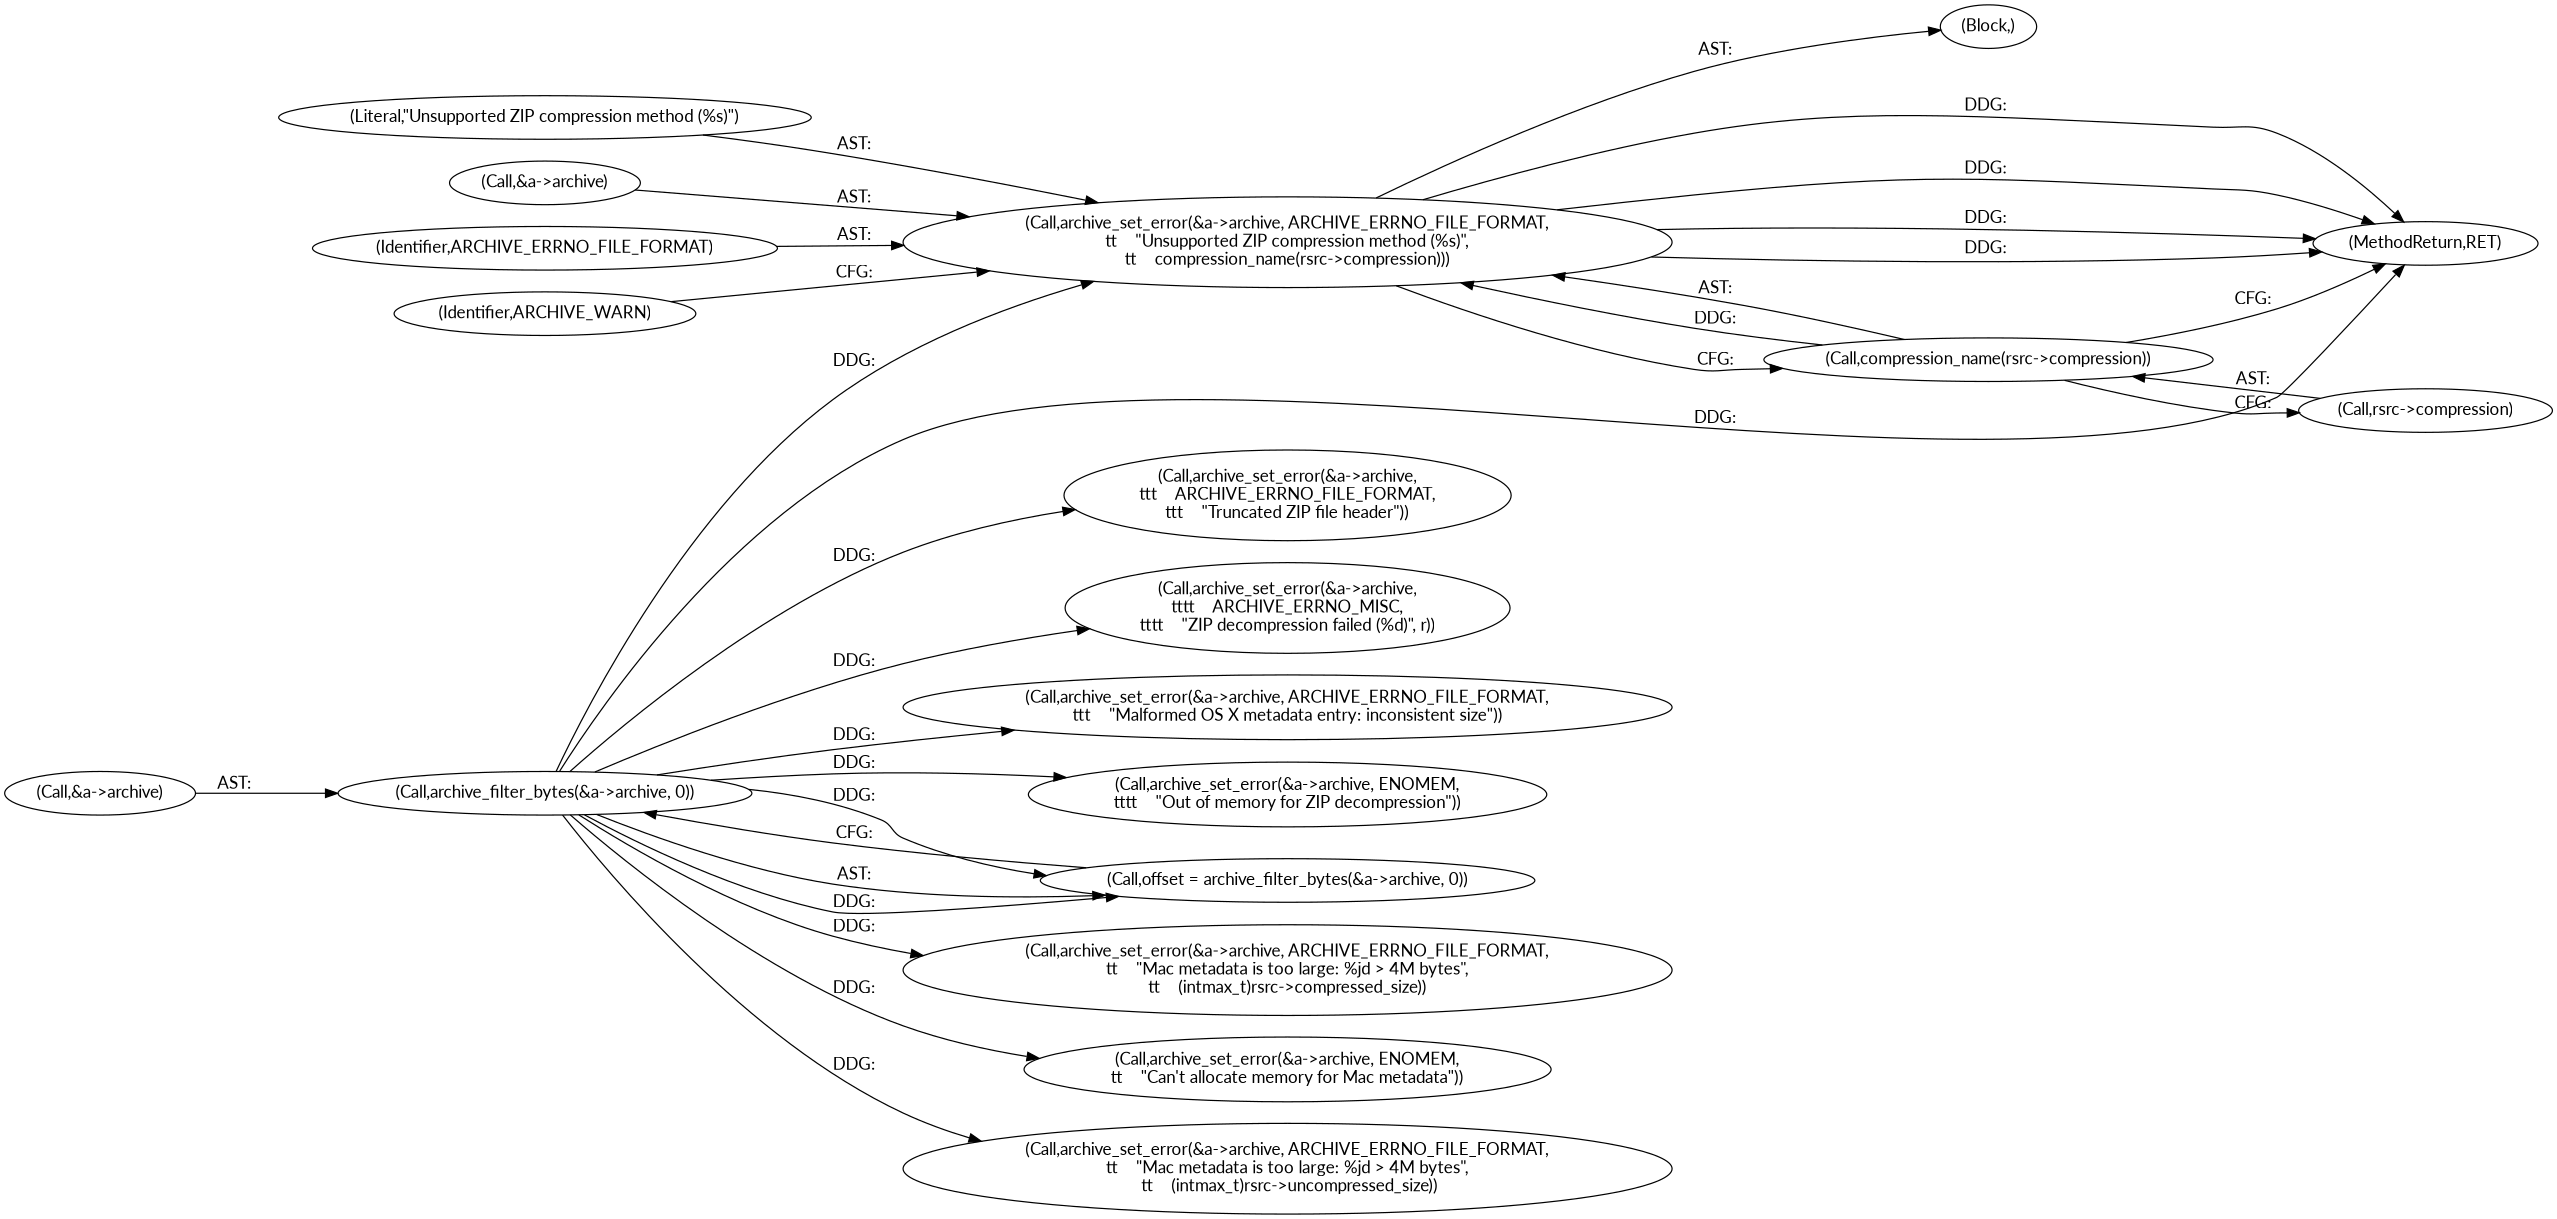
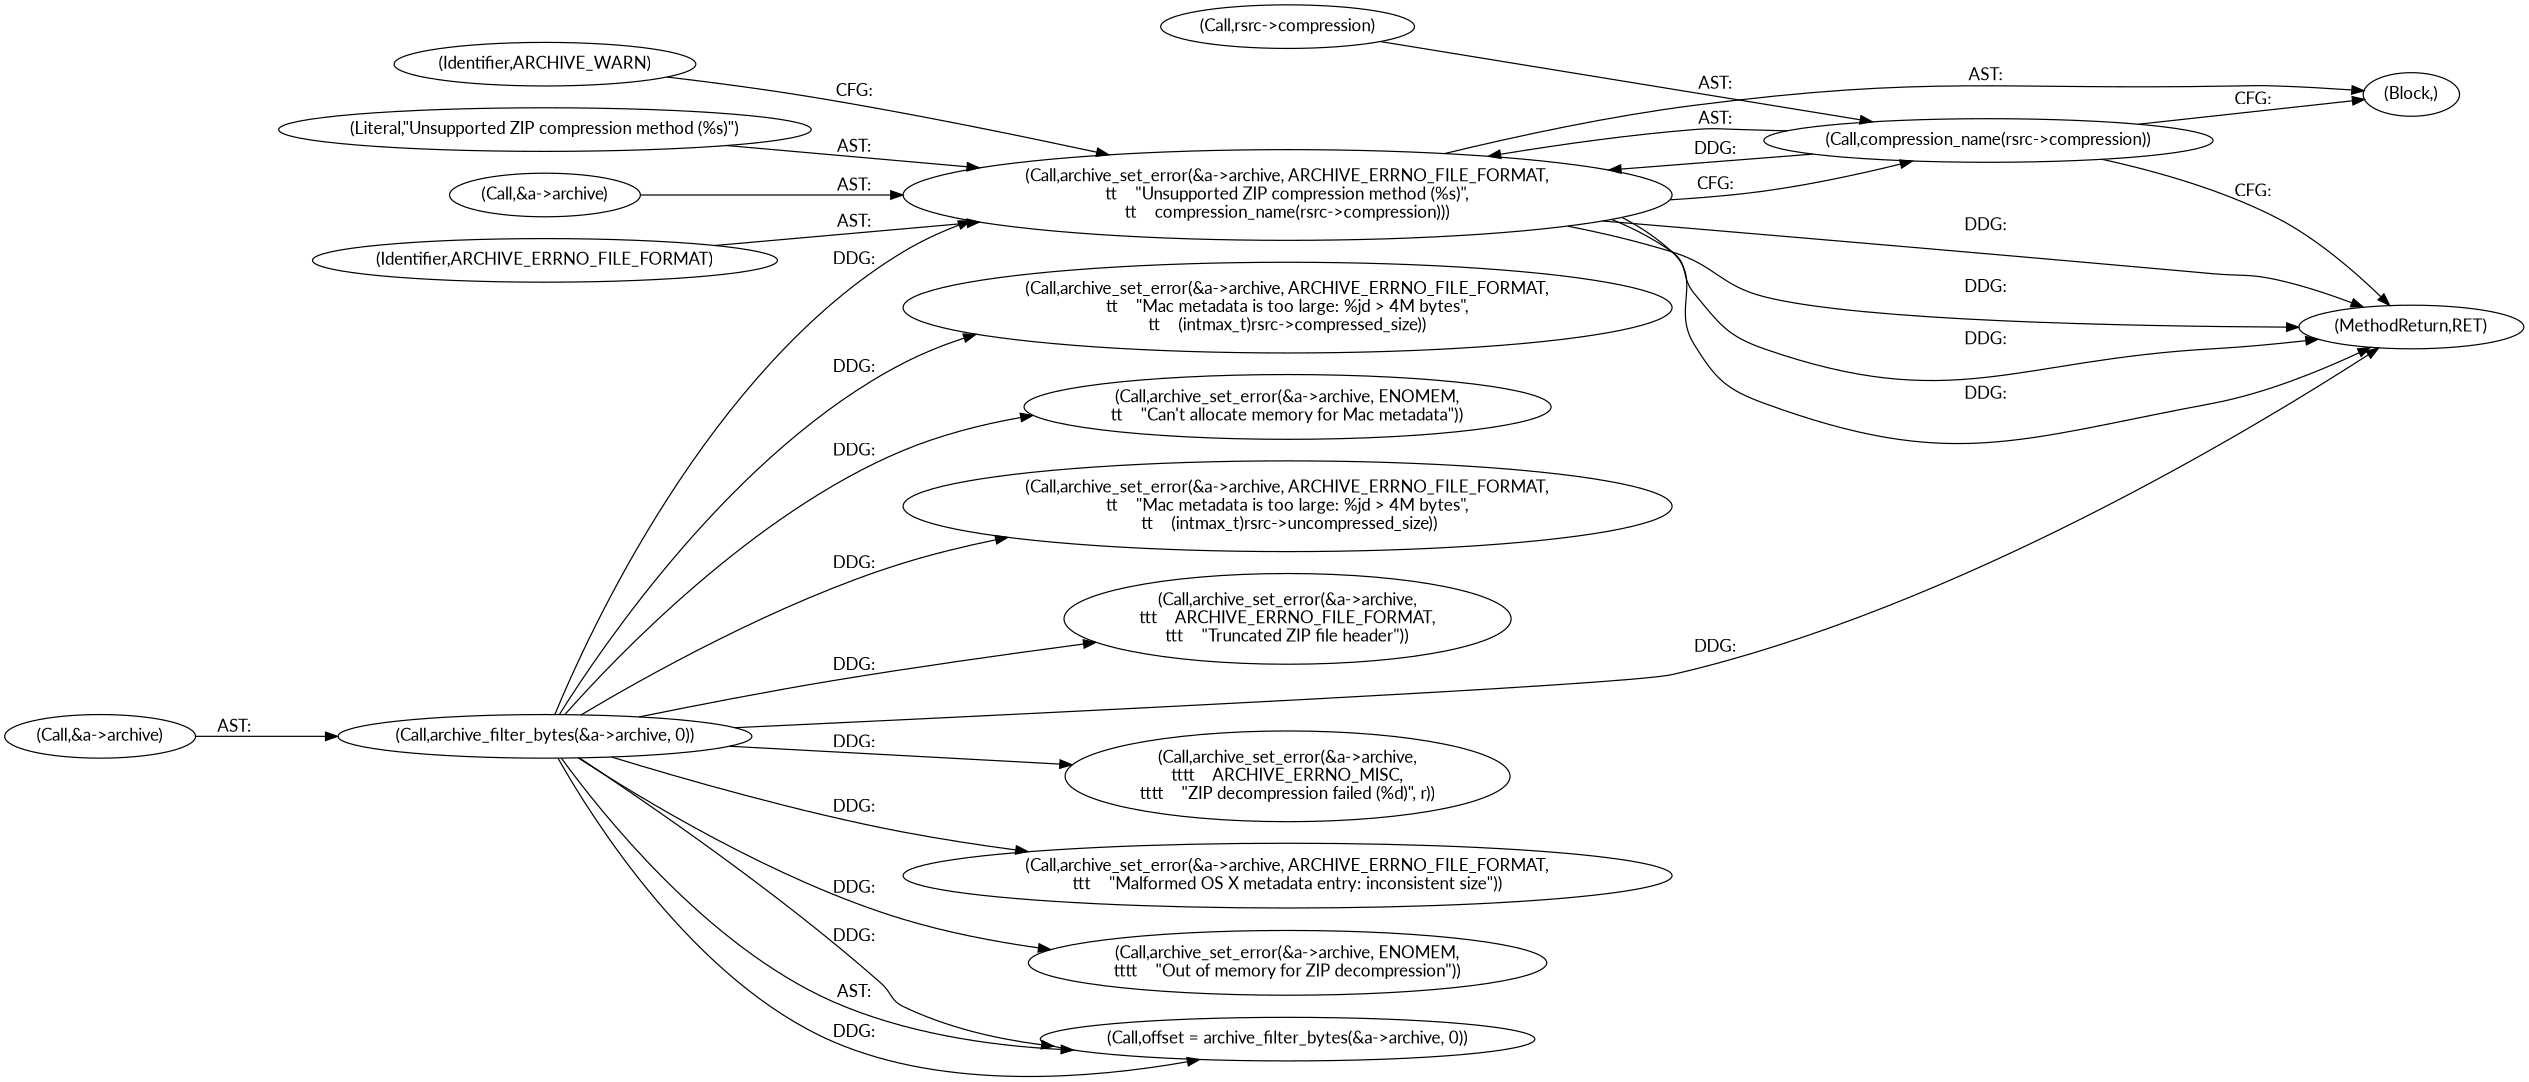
(2175, 404) -> (2245, 112)
(870, 847) -> none
